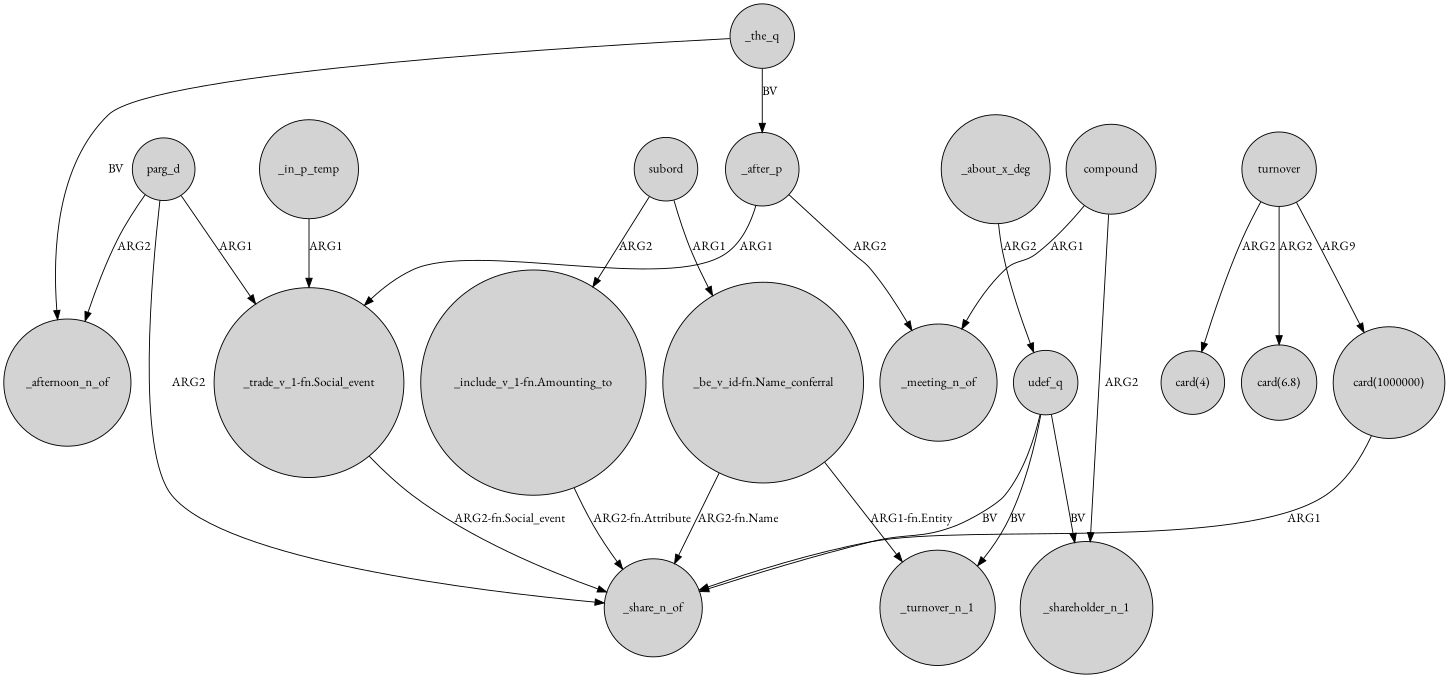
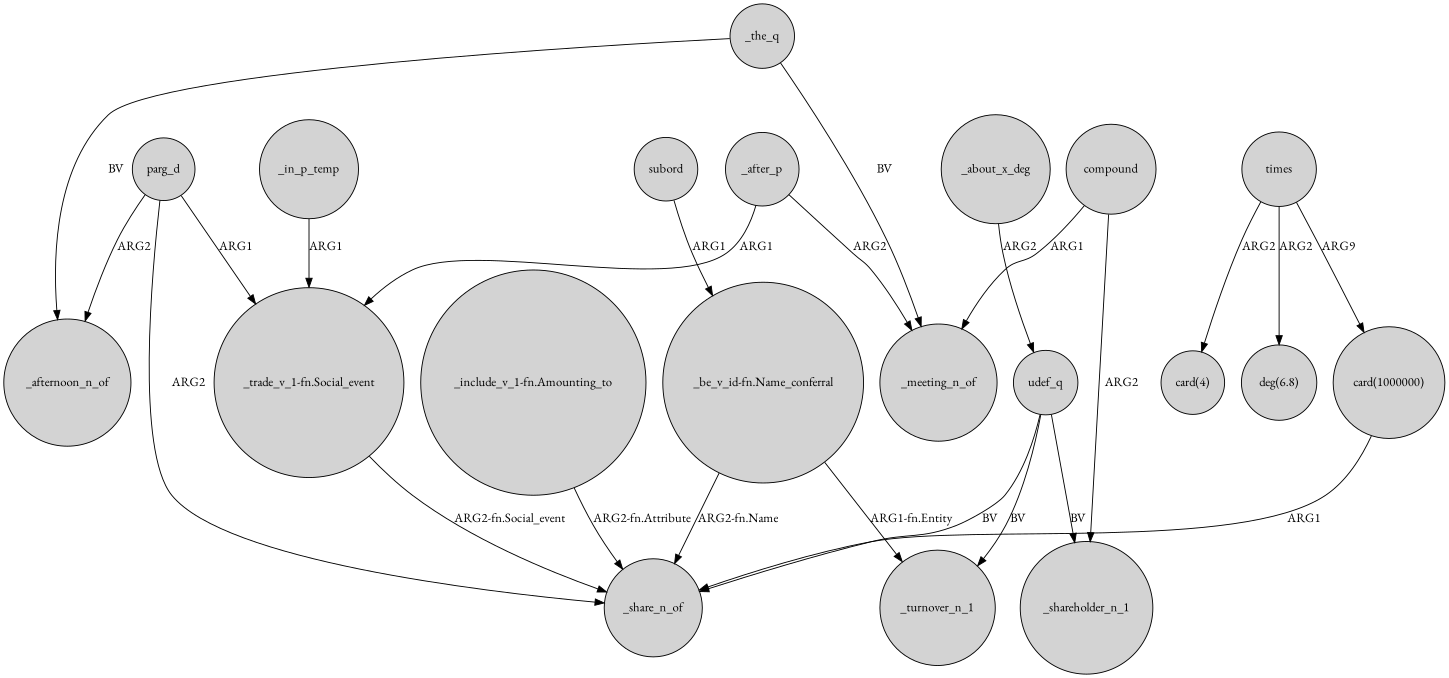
(762, 96) -> (858, 186)
(1279, 169) -> (1279, 169)
(624, 238) -> none
(1279, 383) -> (1279, 383)
